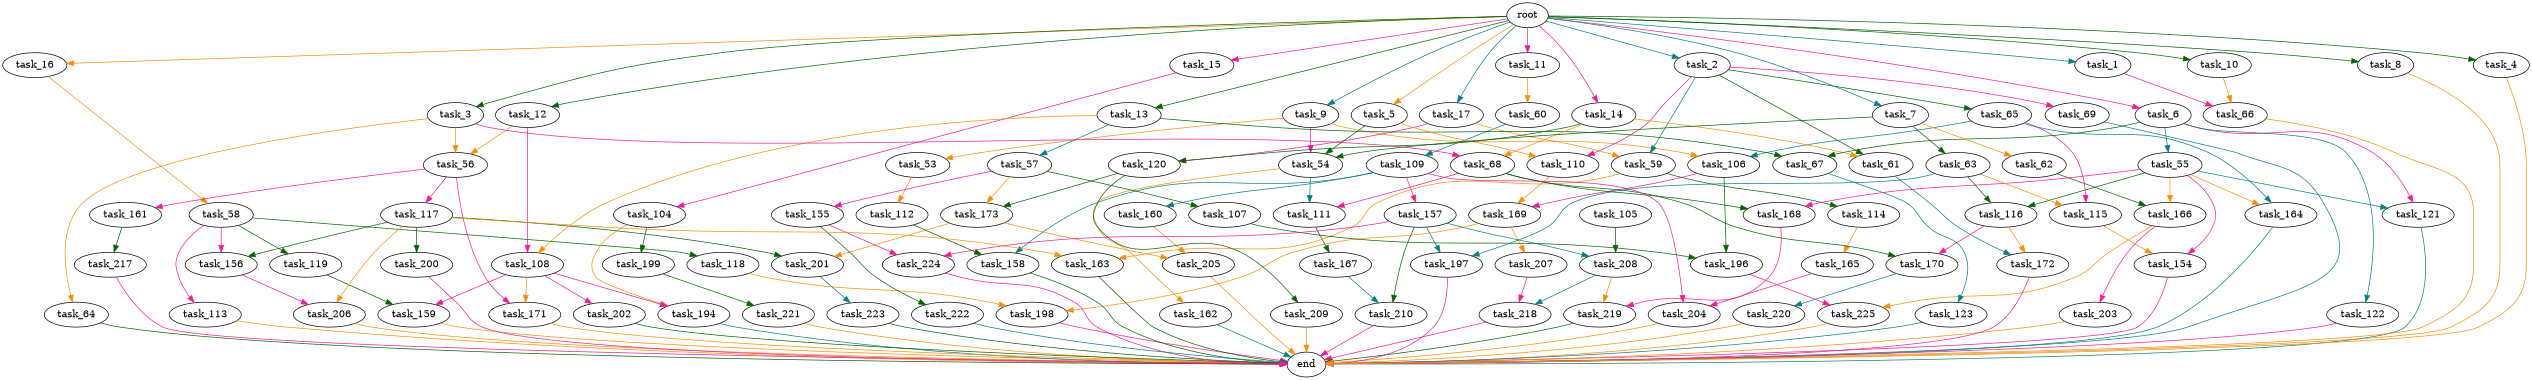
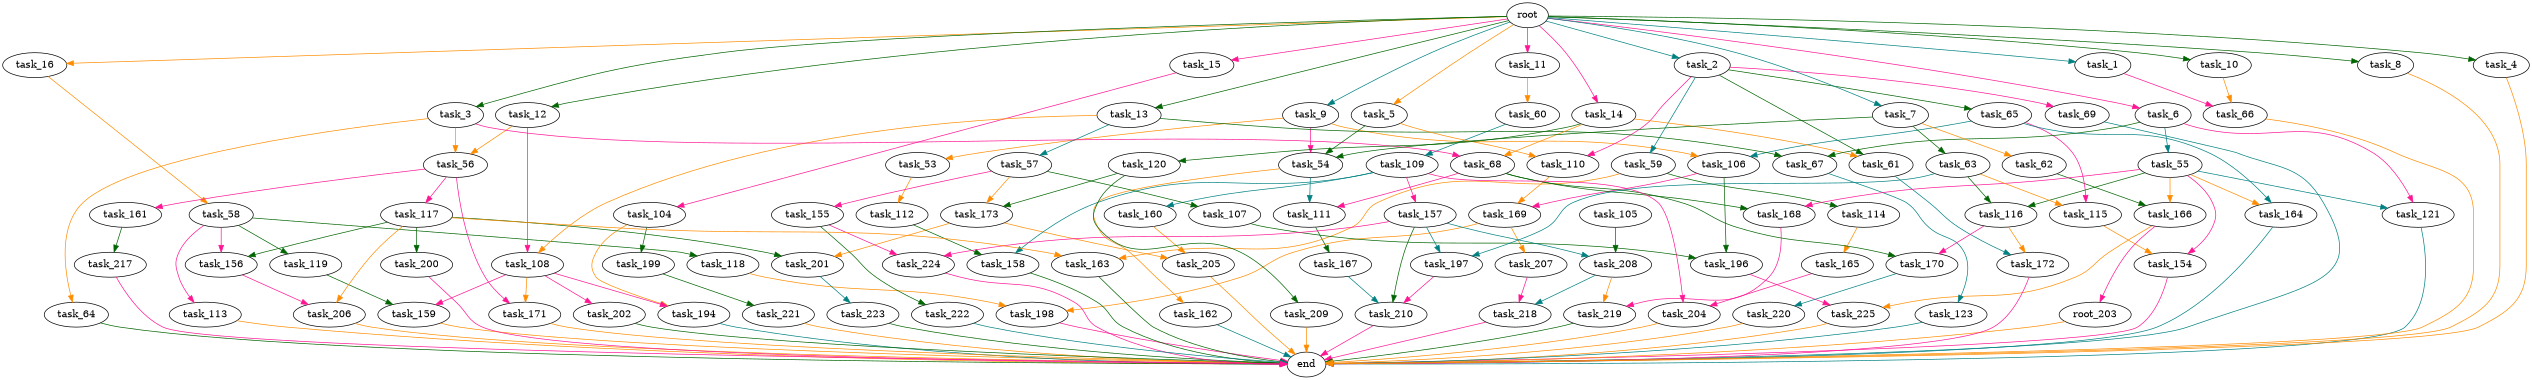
(1451, 115) -> none
(2095, 315) -> (2095, 315)
(2363, 315) -> none
(1411, 344) -> (1422, 287)
